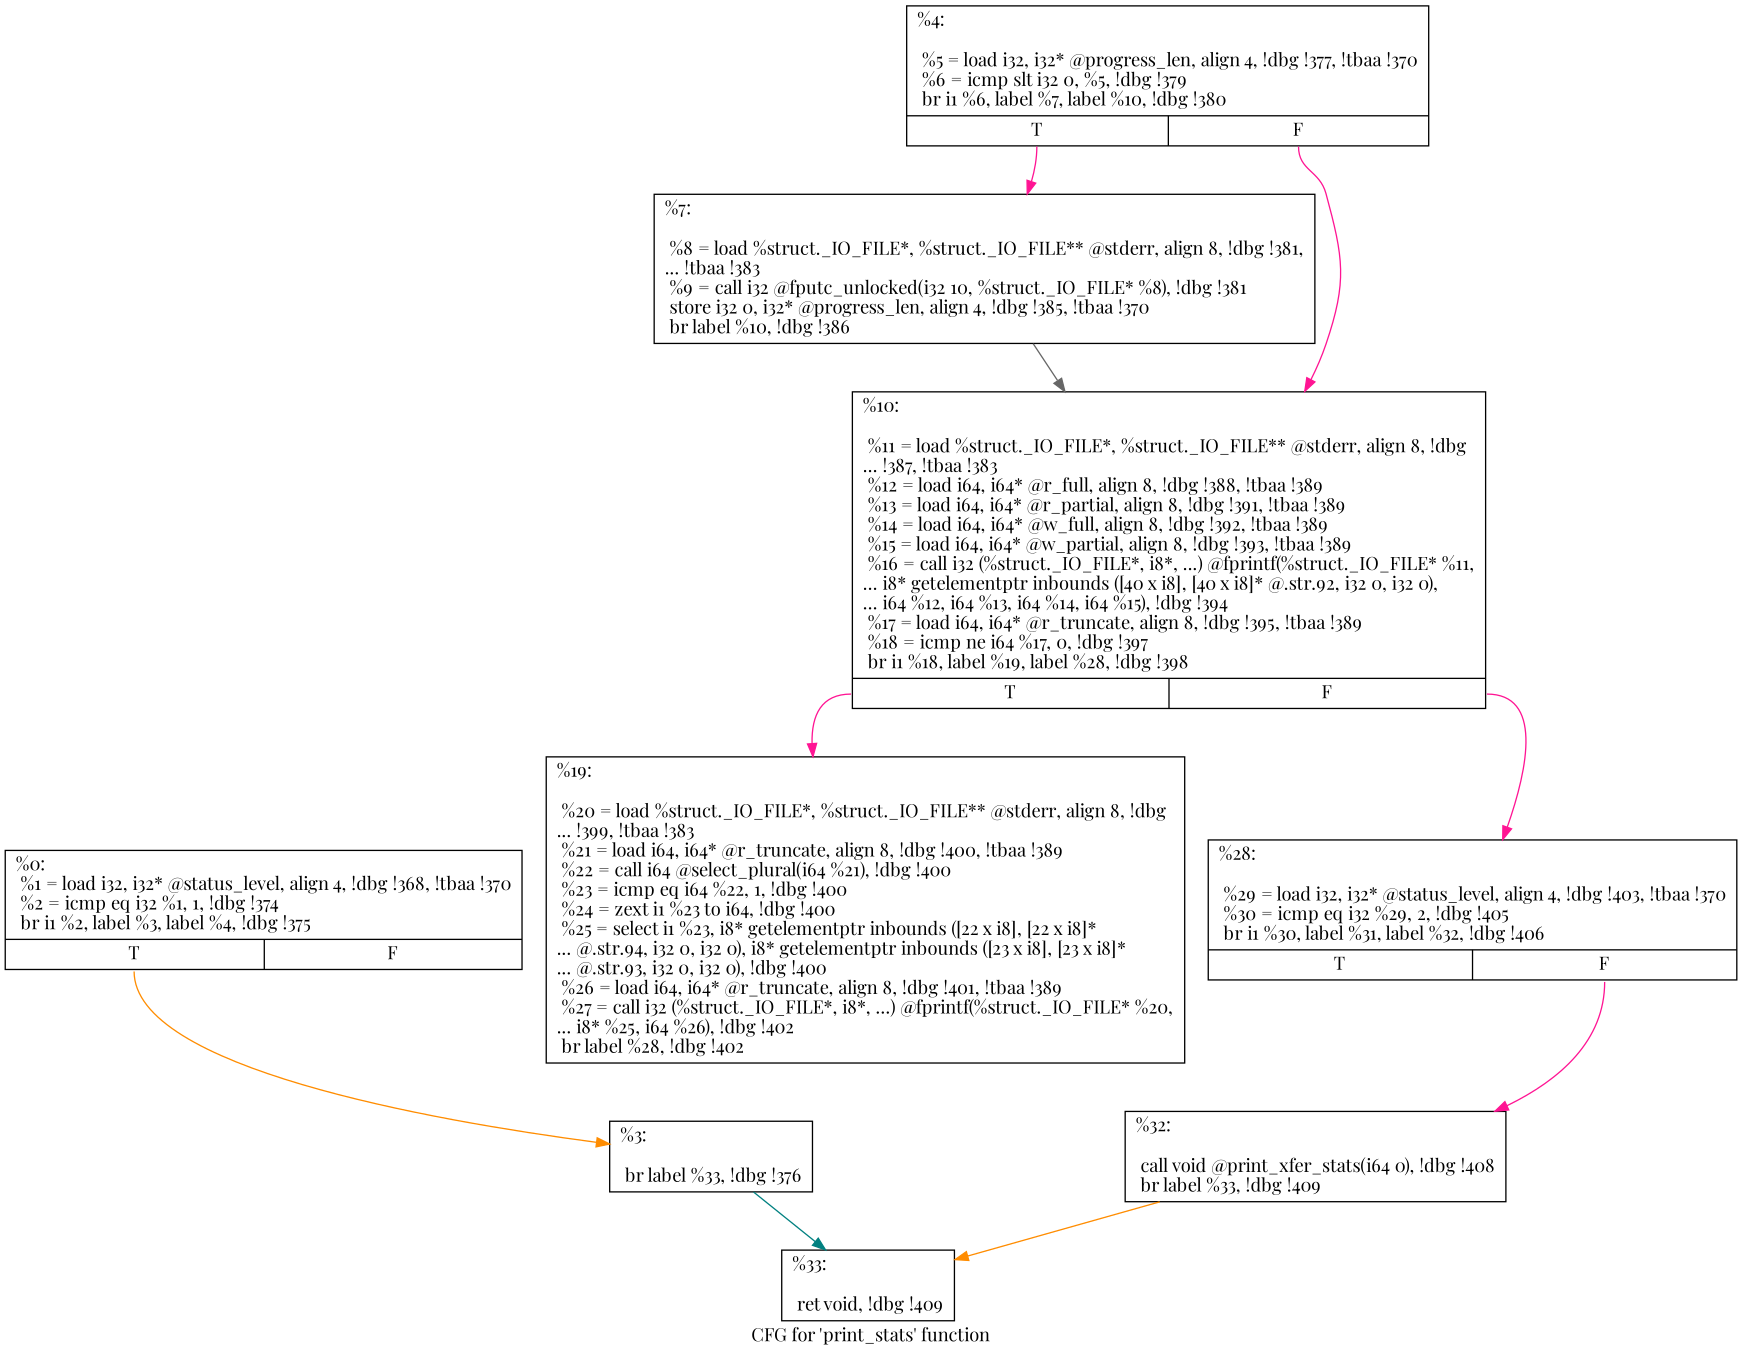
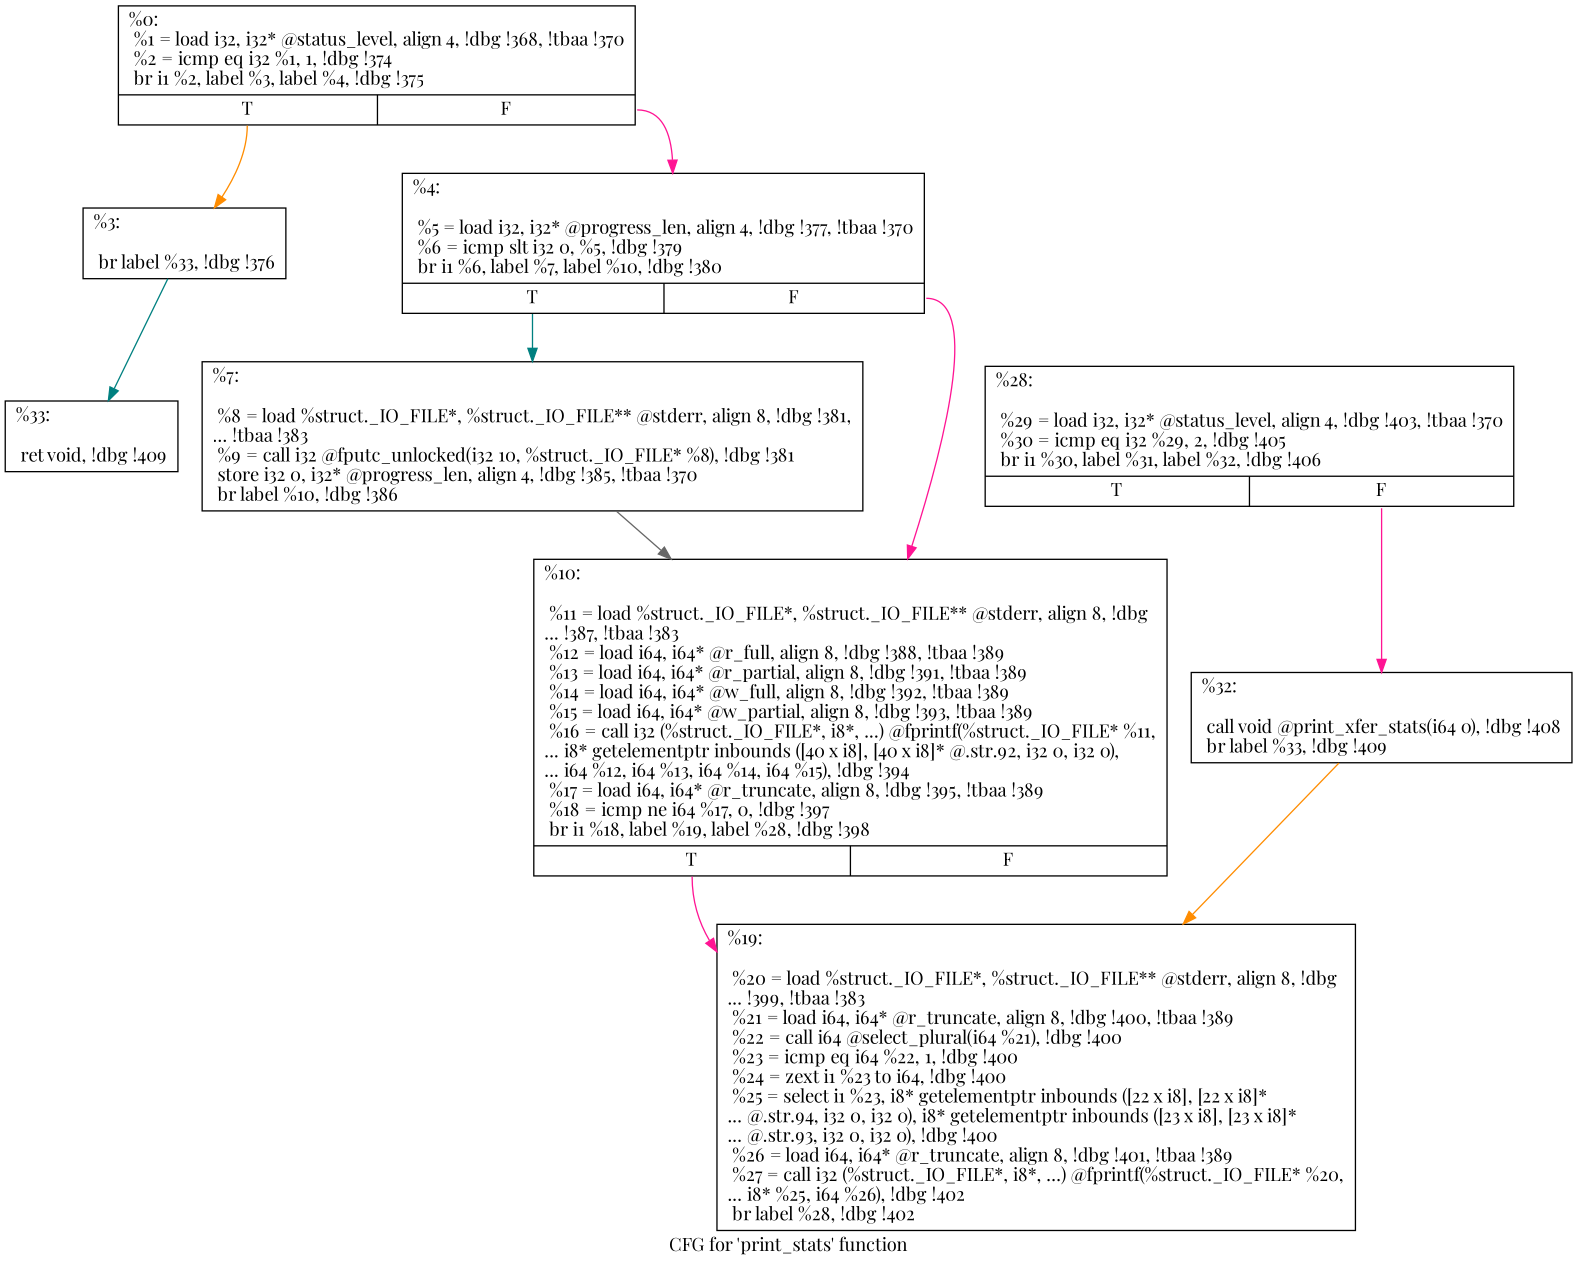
none -> (665, 127)
(1035, 164) -> (532, 331)
(1525, 751) -> none
(1064, 1229) -> (1266, 839)
